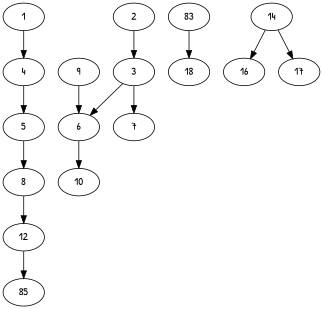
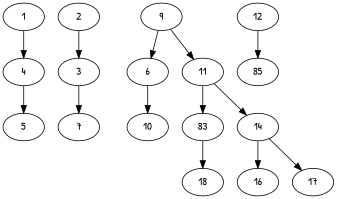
none -> (203, 72)
(109, 97) -> none
(24, 182) -> none
